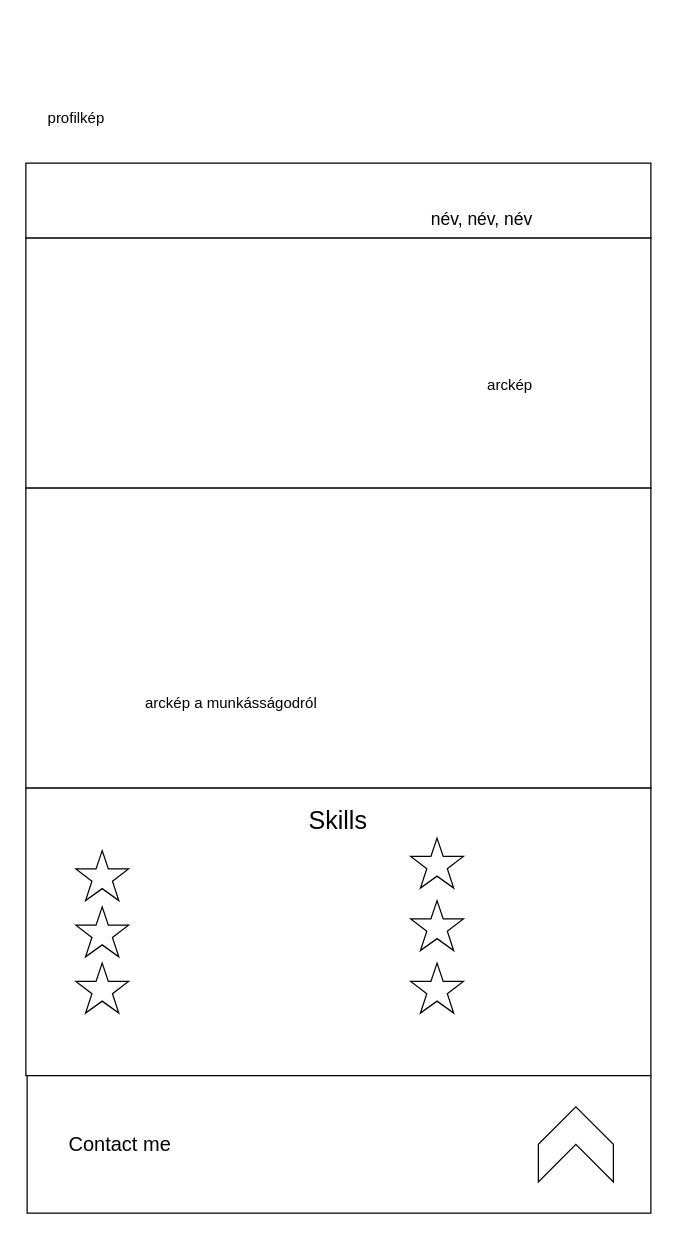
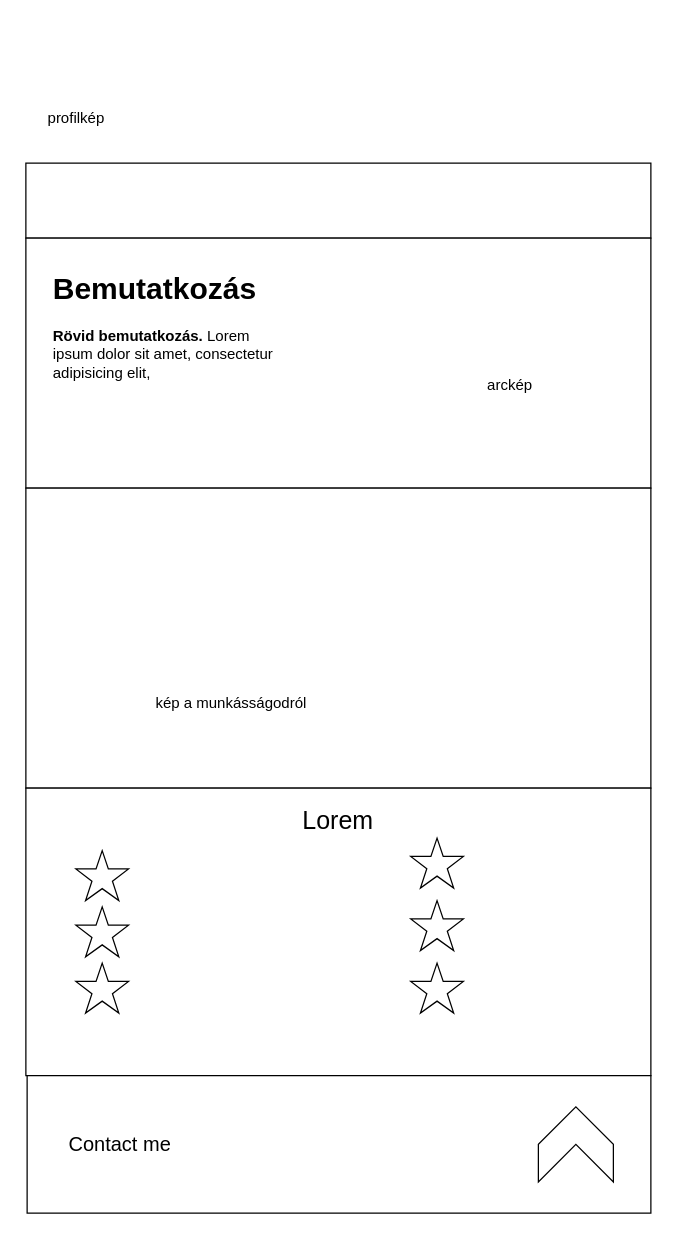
(482, 219) -> none
none -> (163, 338)
(231, 703) -> (231, 703)
(338, 819) -> (338, 819)
